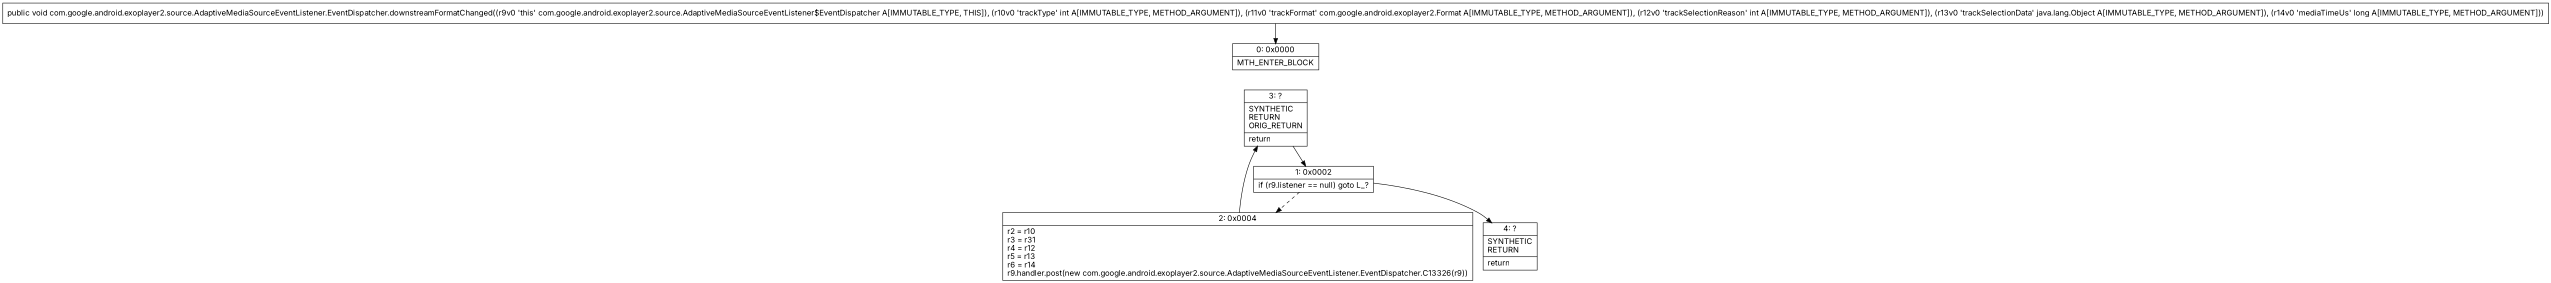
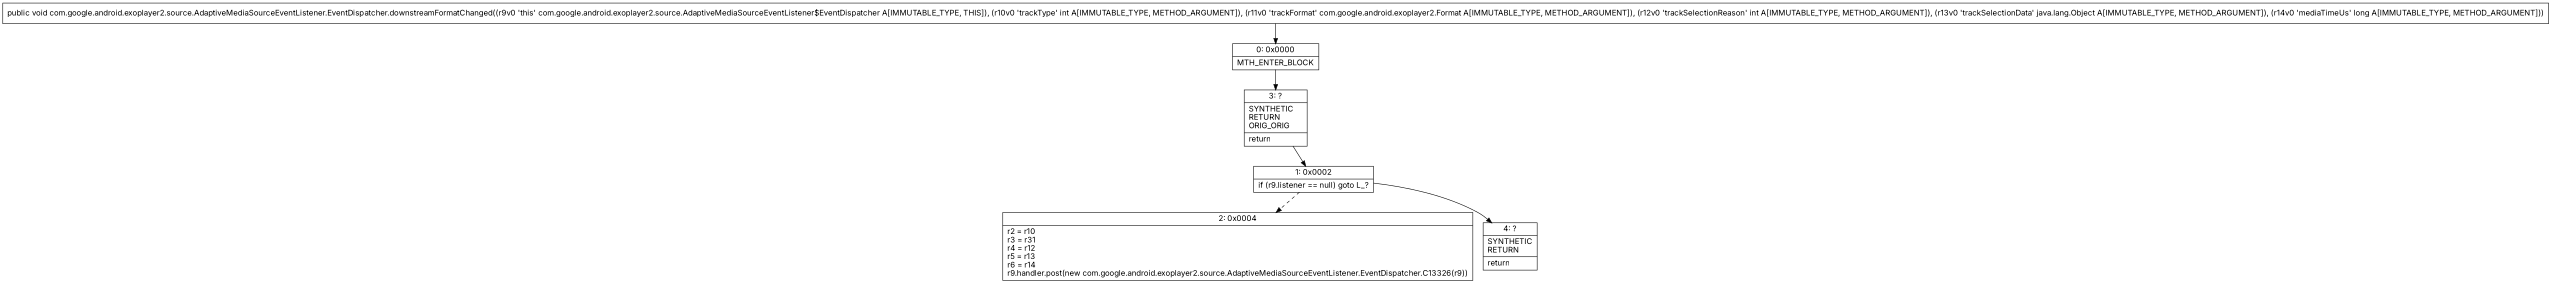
(1276, 126) -> (1269, 126)
(1244, 181) -> (1276, 77)
